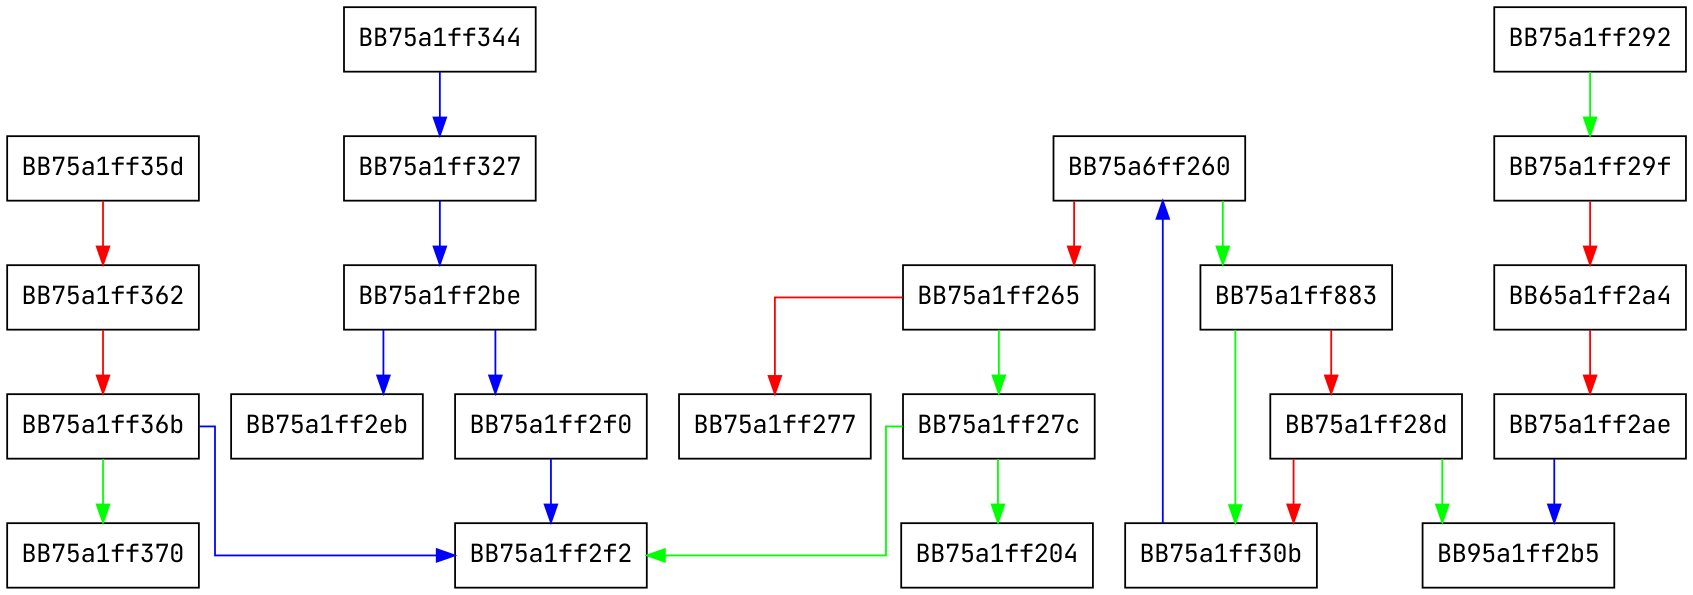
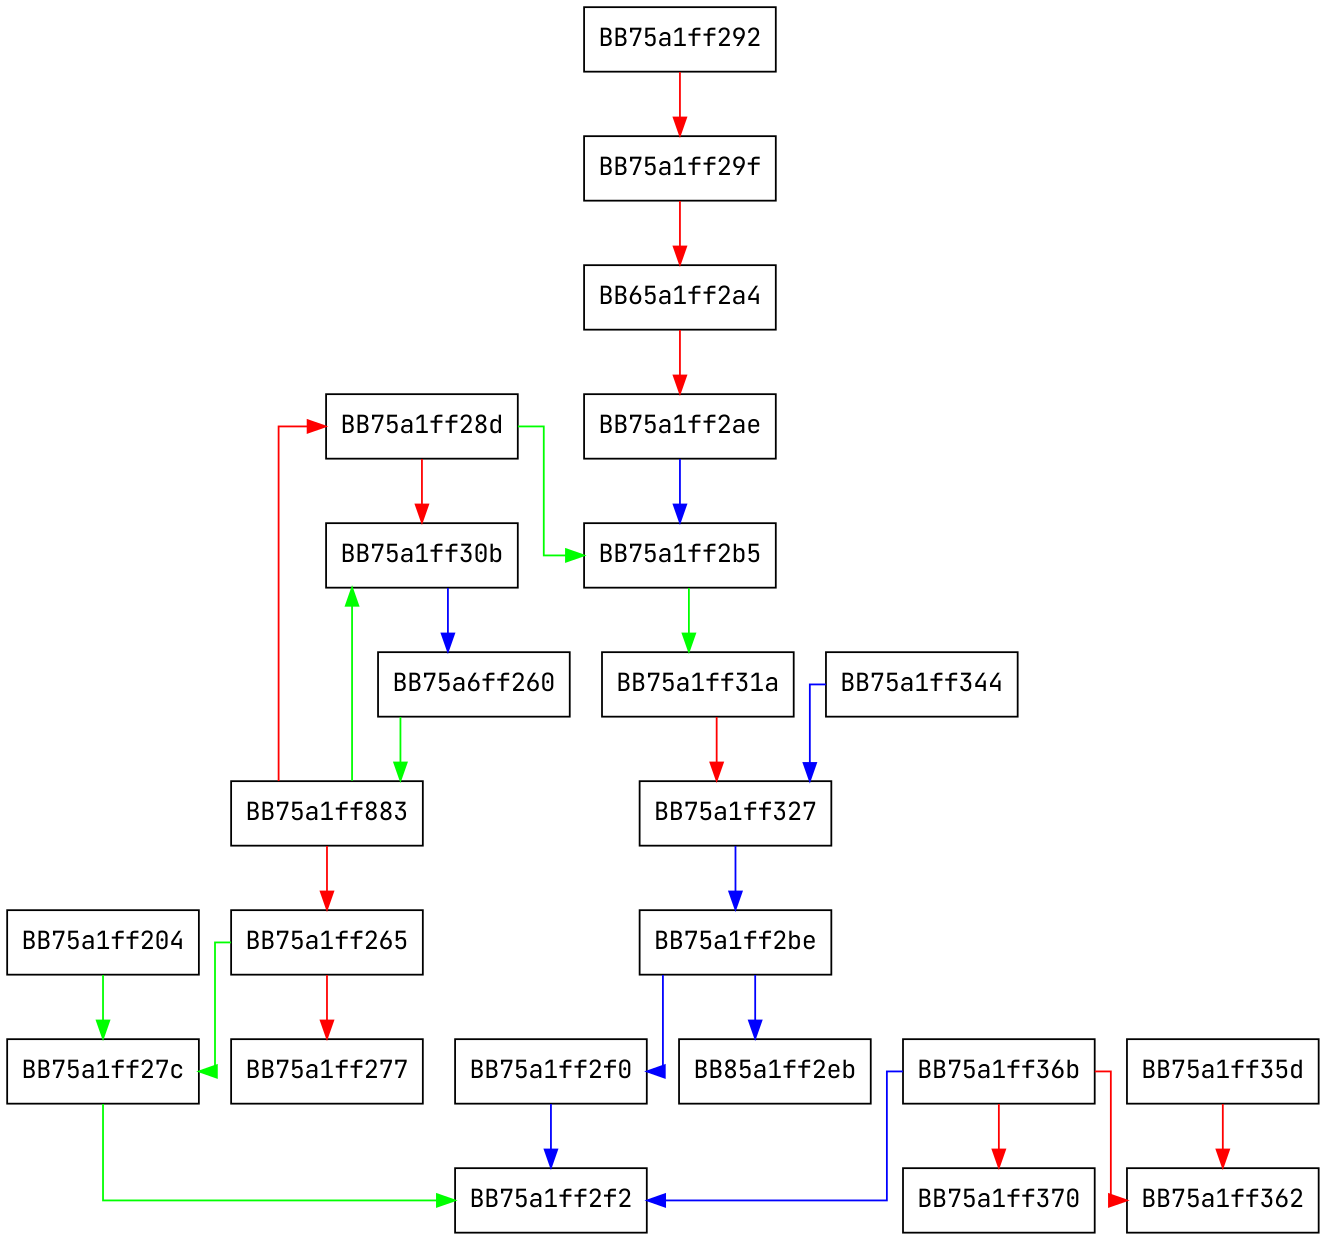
(1590, 95) -> (680, 95)
(1074, 224) -> (327, 869)
(103, 353) -> (1111, 1129)
(327, 426) -> (775, 1071)
(103, 482) -> (999, 1127)
(998, 482) -> (103, 998)
(1518, 555) -> (680, 555)
none -> (698, 684)
